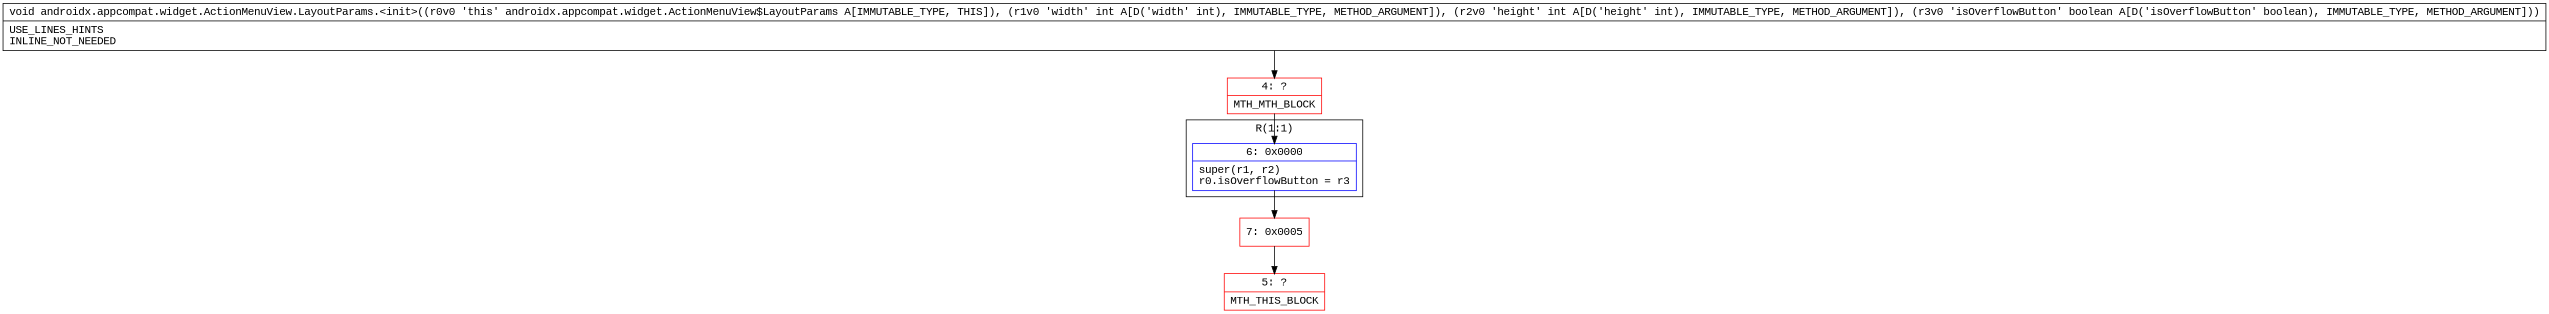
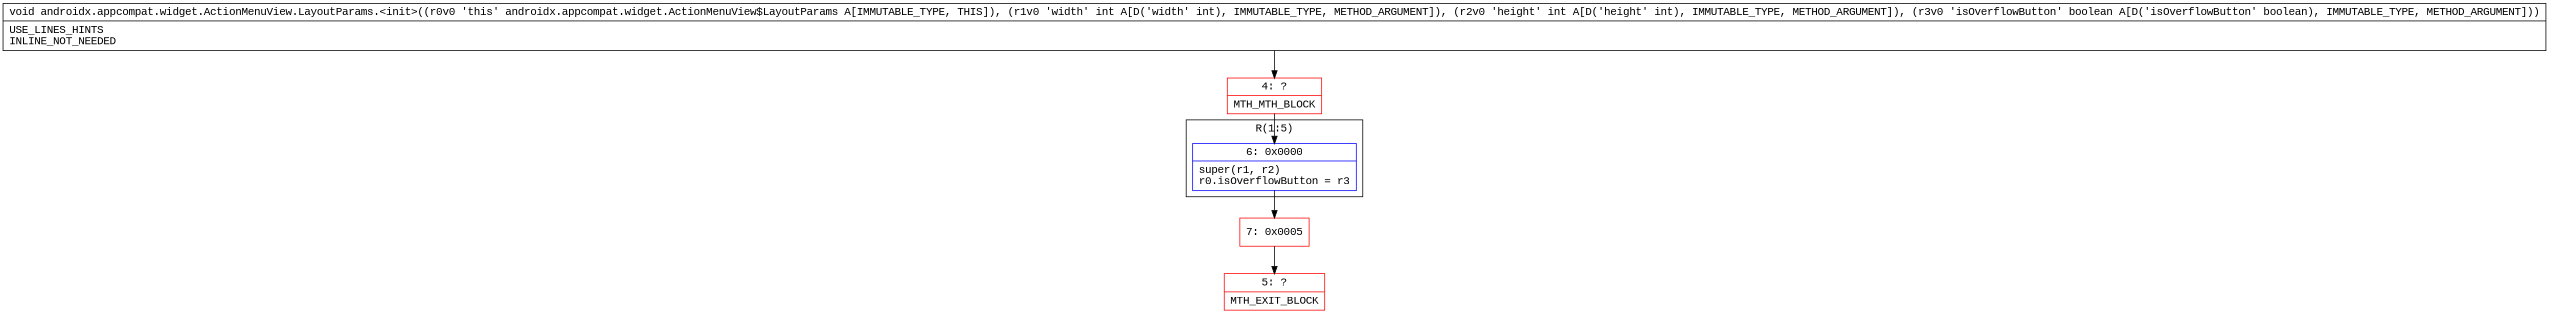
(1274, 129) -> (1274, 129)
(1274, 301) -> (1274, 301)
